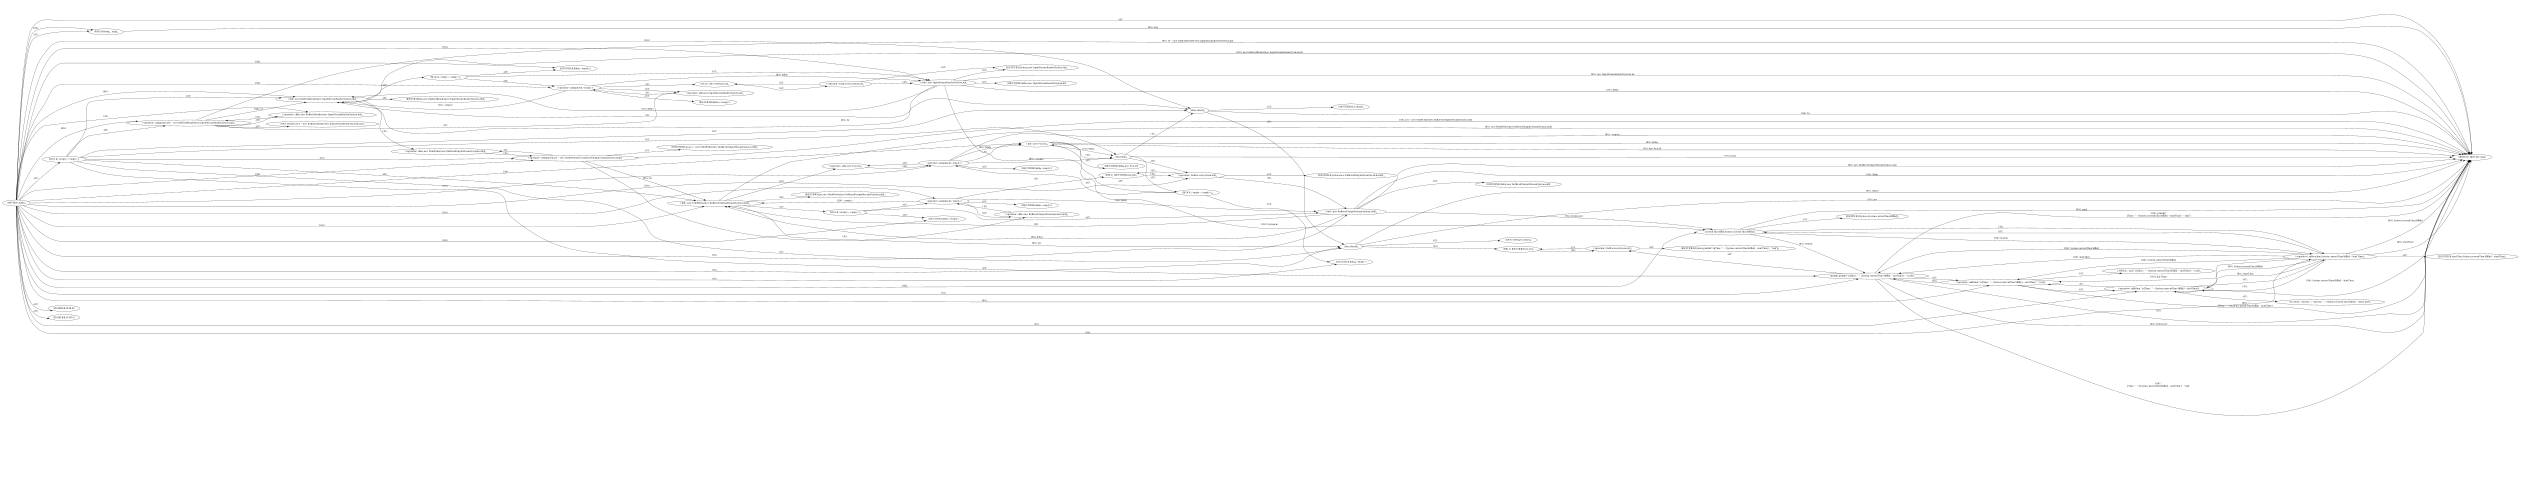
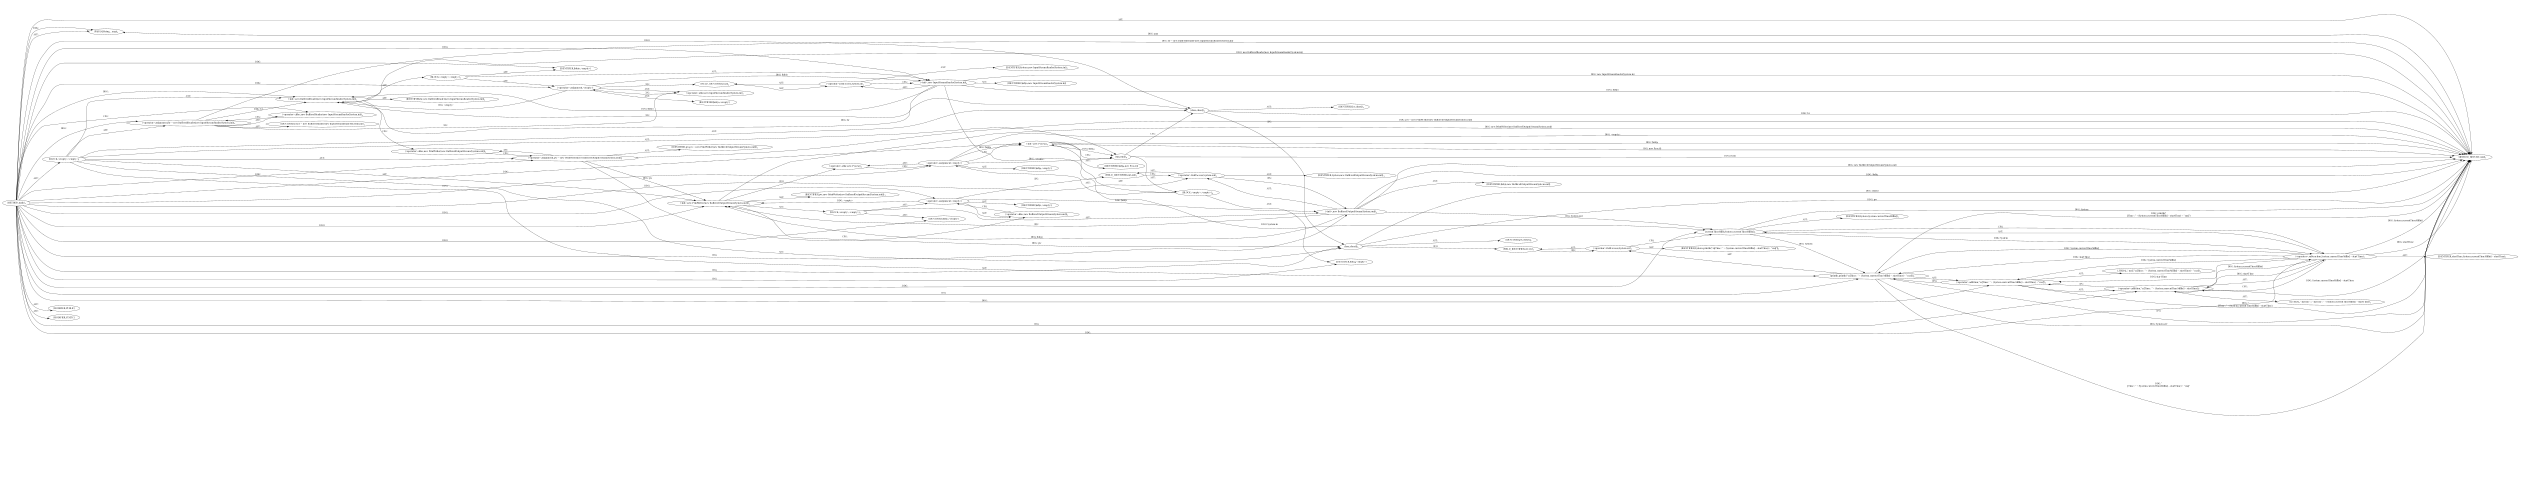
(1340, 29) -> (1331, 35)
(978, 73) -> (896, 89)
(1158, 165) -> (1272, 198)
(2082, 210) -> (2082, 210)
none -> (1666, 241)
